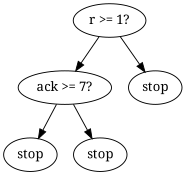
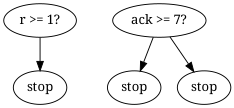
(90, 50) -> none
